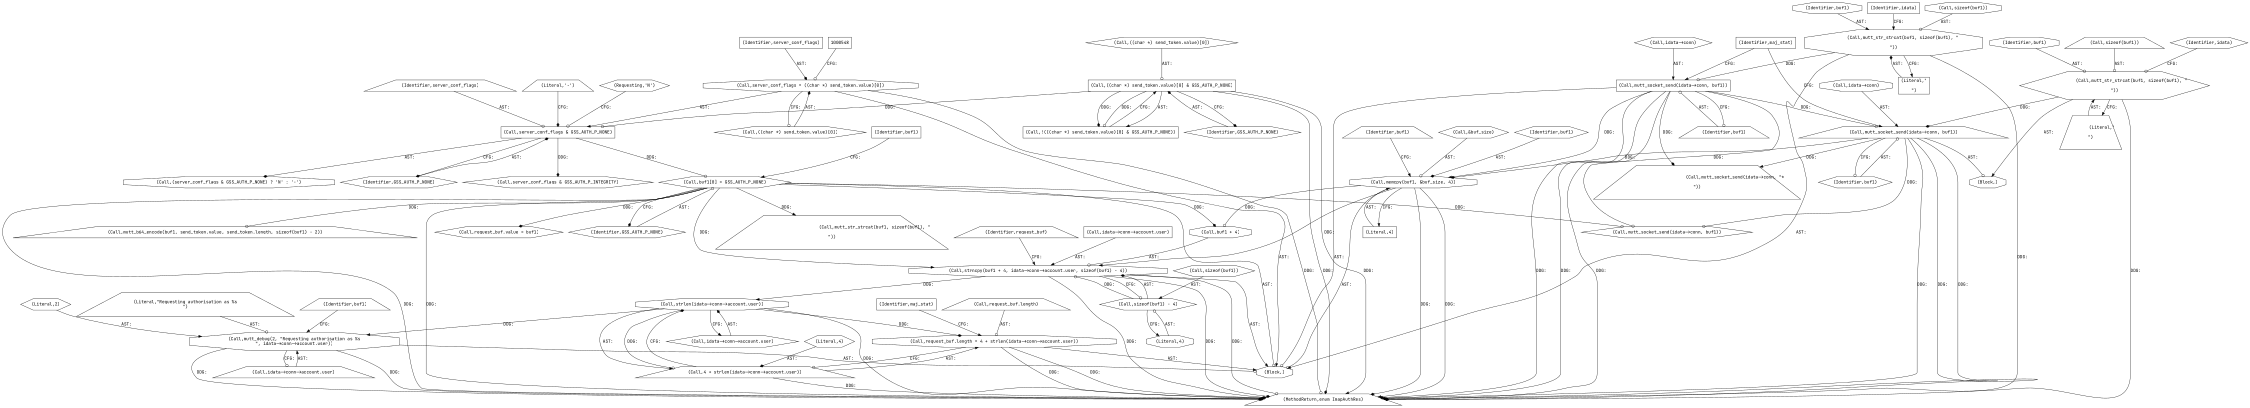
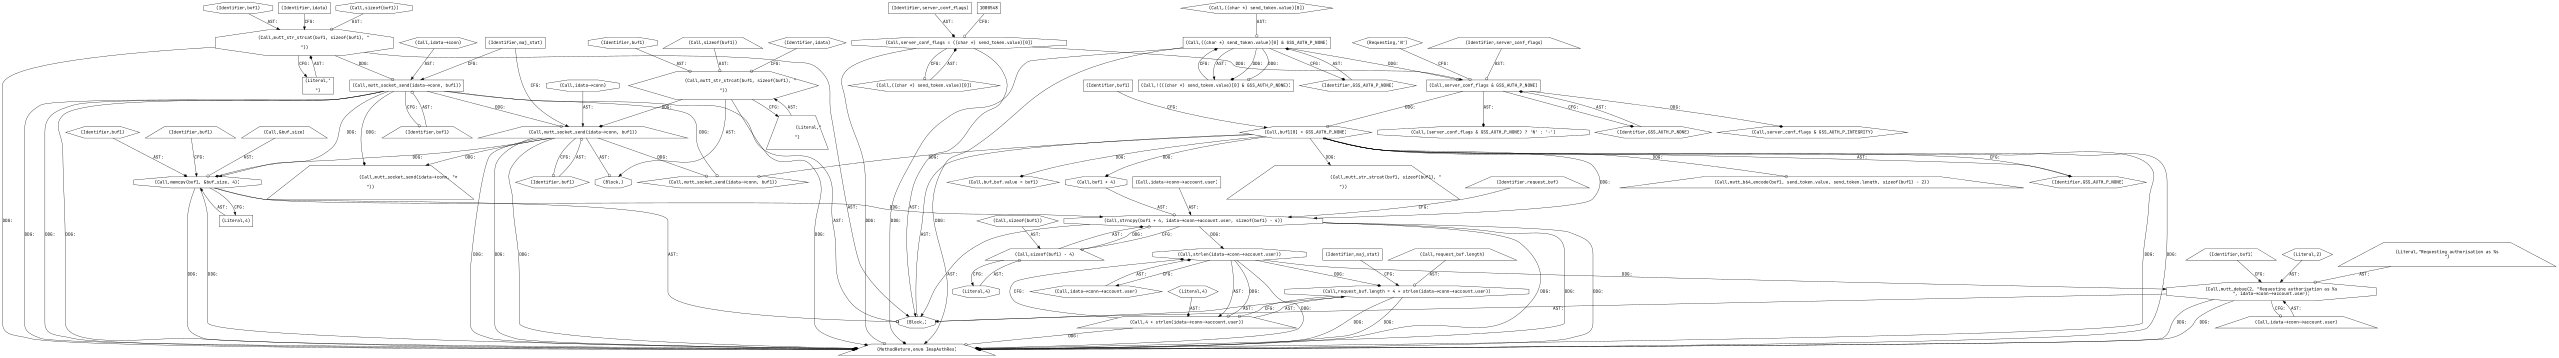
(558, 86) -> none
(706, 107) -> (1242, 64)
(1133, 111) -> (1199, 63)
(1474, 132) -> (284, 132)
(1288, 194) -> none
(499, 232) -> (1003, 182)
(1148, 304) -> (1045, 255)
